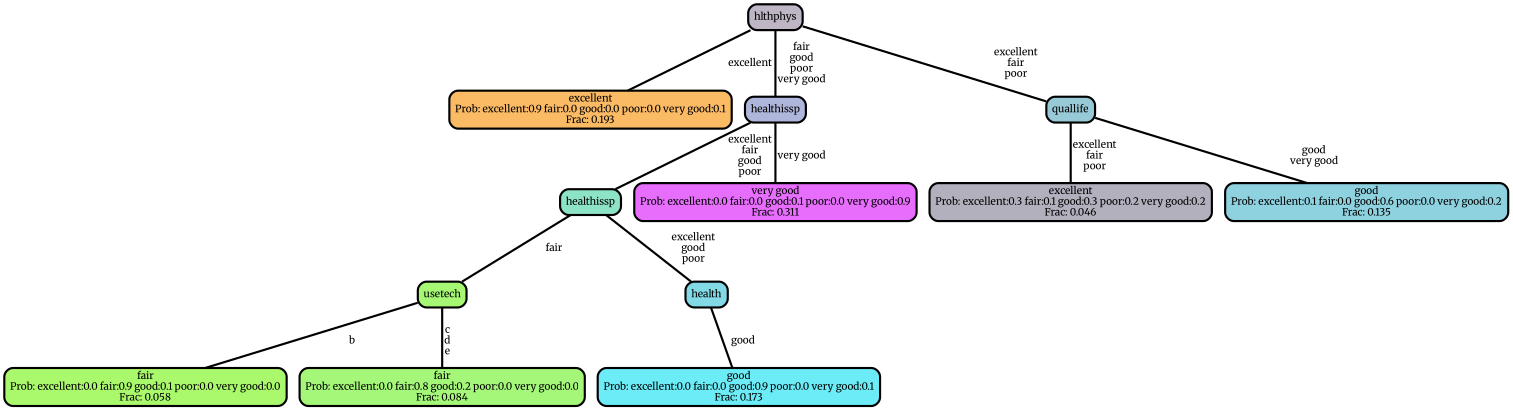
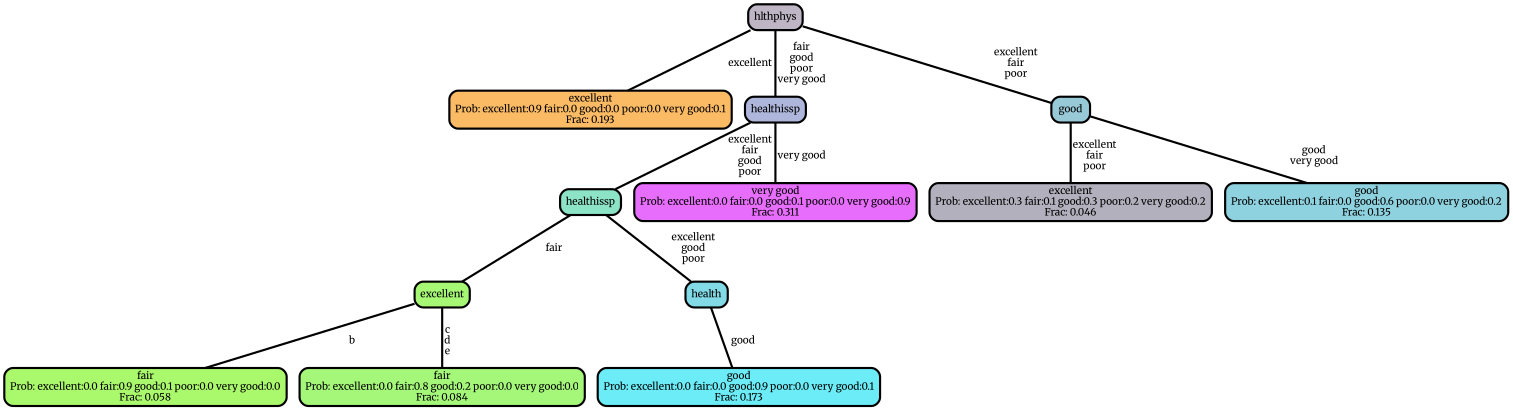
(1071, 110) -> (1071, 110)
(442, 295) -> (442, 295)
